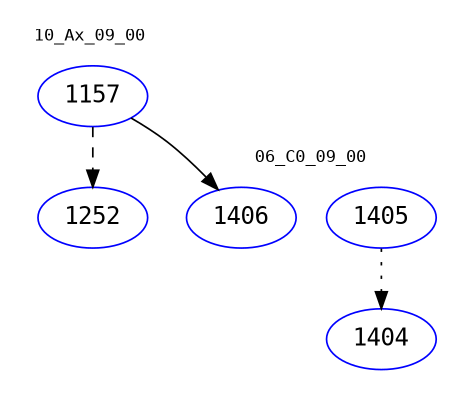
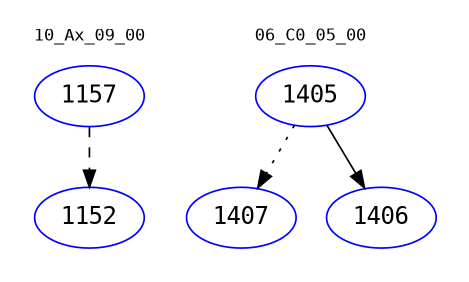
(185, 157) -> (341, 149)
(311, 158) -> (311, 36)
(93, 218) -> (89, 218)
(381, 339) -> (241, 218)
